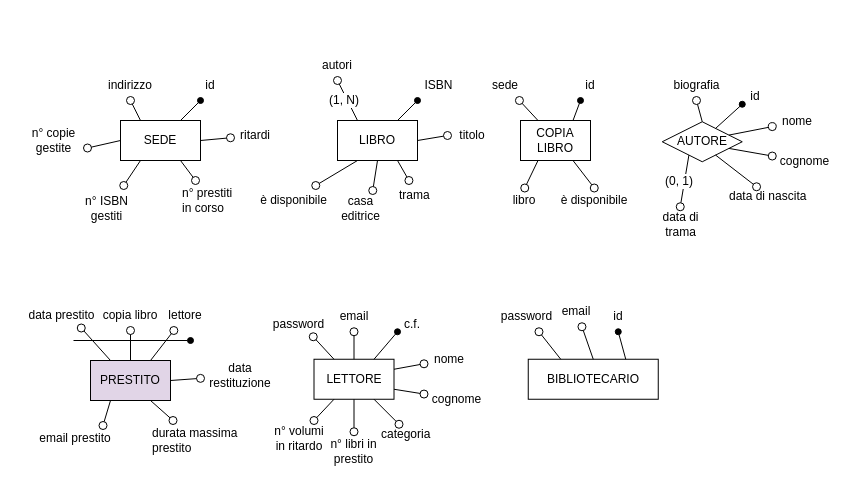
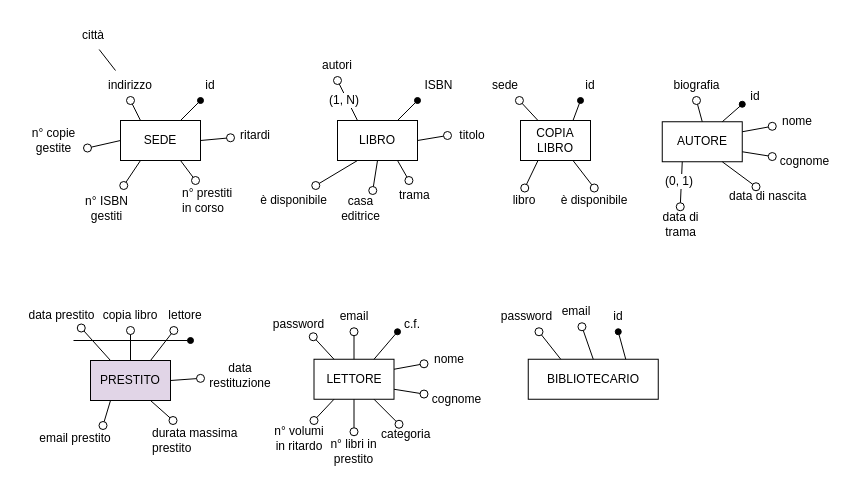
none -> (94, 36)
none -> (107, 60)
(702, 142) -> (702, 142)
